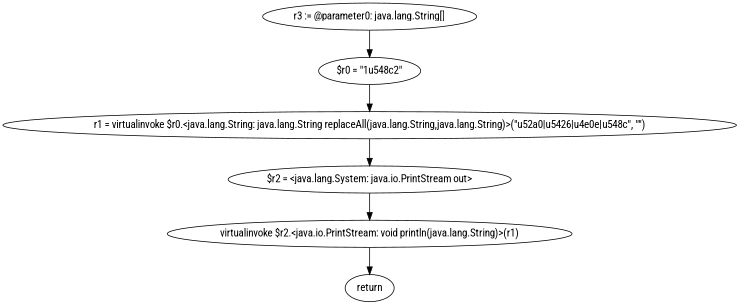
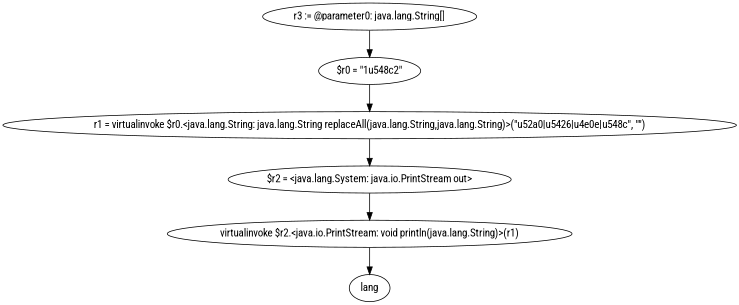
(370, 288) -> (370, 288)
